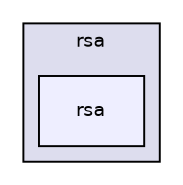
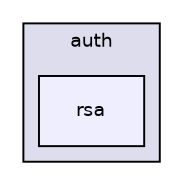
(92, 42) -> (92, 42)
